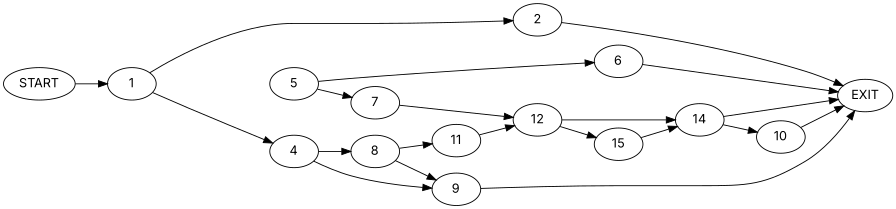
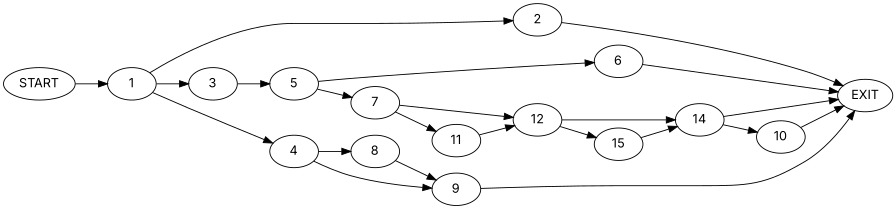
none -> (213, 84)
(411, 147) -> (412, 120)
